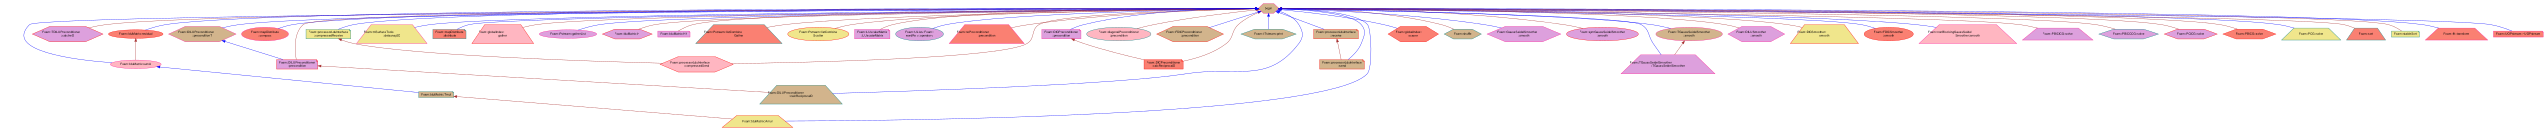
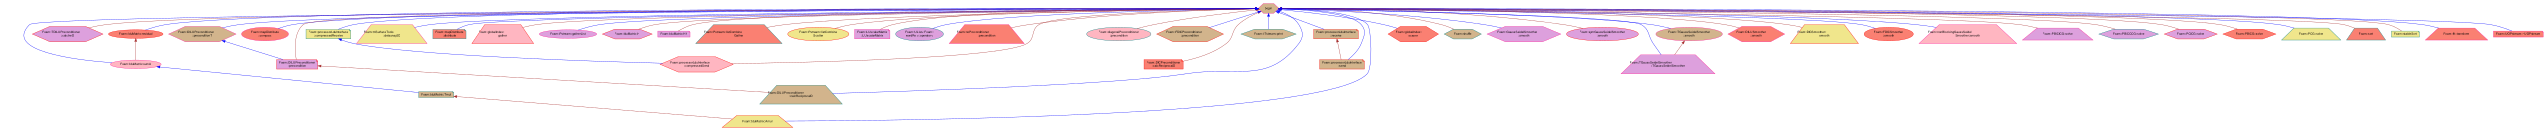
(1061, 34) -> none
(1756, 34) -> (1756, 34)
(502, 57) -> (502, 57)
